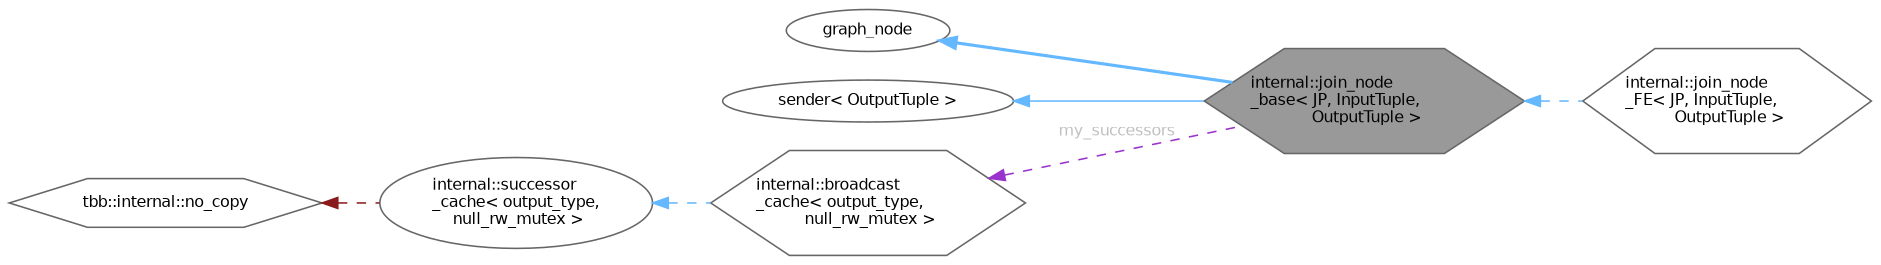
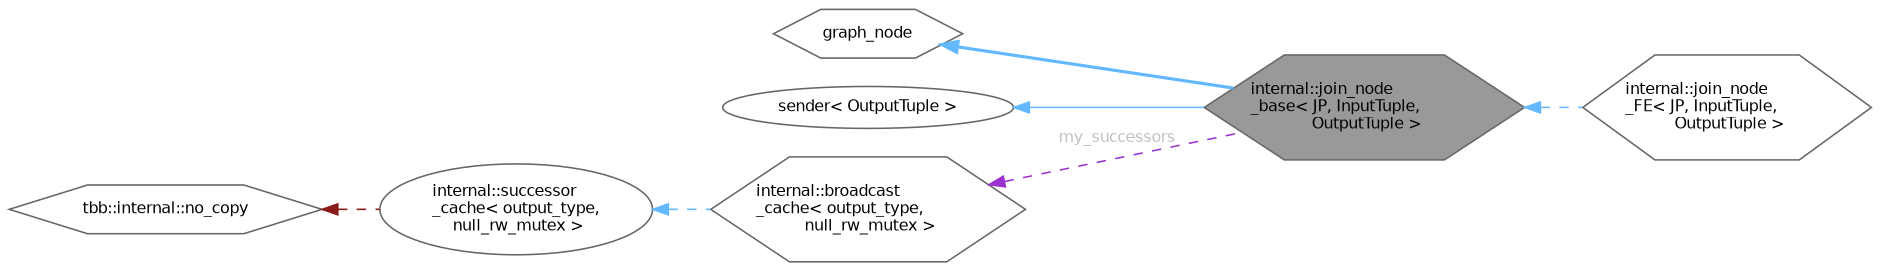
(868, 30) -> (868, 34)
